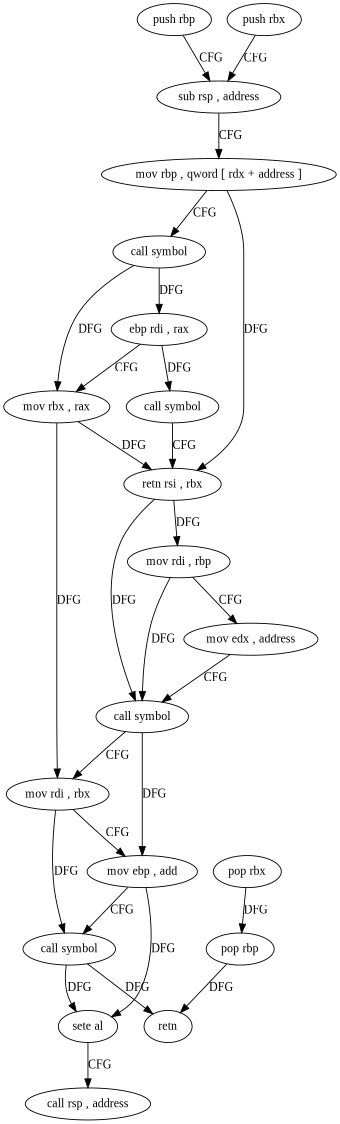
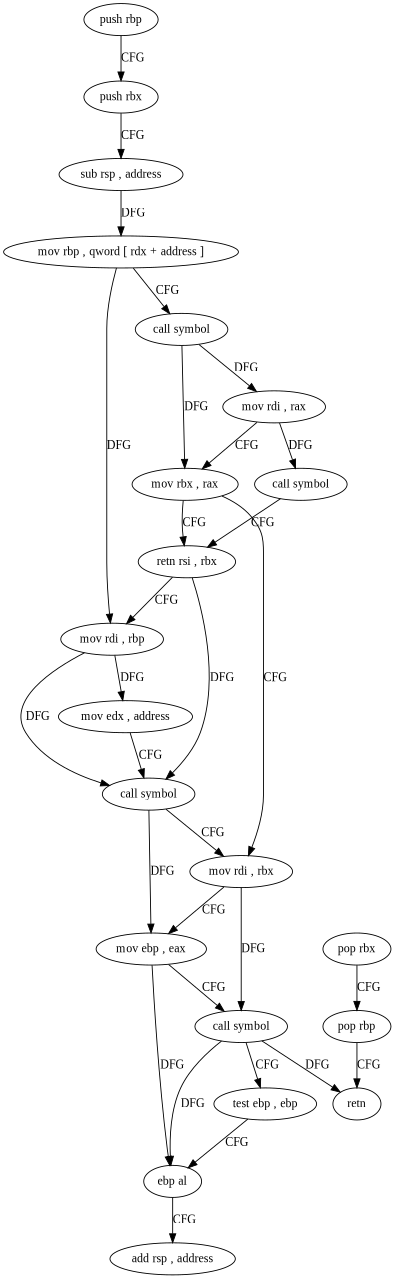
(194, 54) -> (121, 54)
(231, 136) -> (133, 213)
(159, 329) -> (274, 407)
(244, 334) -> (107, 441)
(134, 446) -> (194, 523)
(189, 523) -> (167, 600)
(69, 600) -> (275, 678)
(231, 600) -> (133, 678)
(142, 872) -> (151, 949)
(256, 910) -> (369, 988)
(221, 988) -> (369, 1065)
(88, 1026) -> (173, 1181)
(88, 1104) -> (173, 1259)
none -> (265, 1104)
